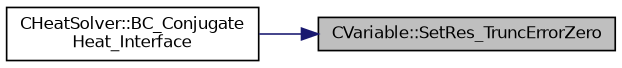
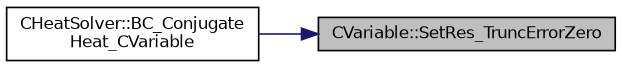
(133, 34) -> (133, 34)
